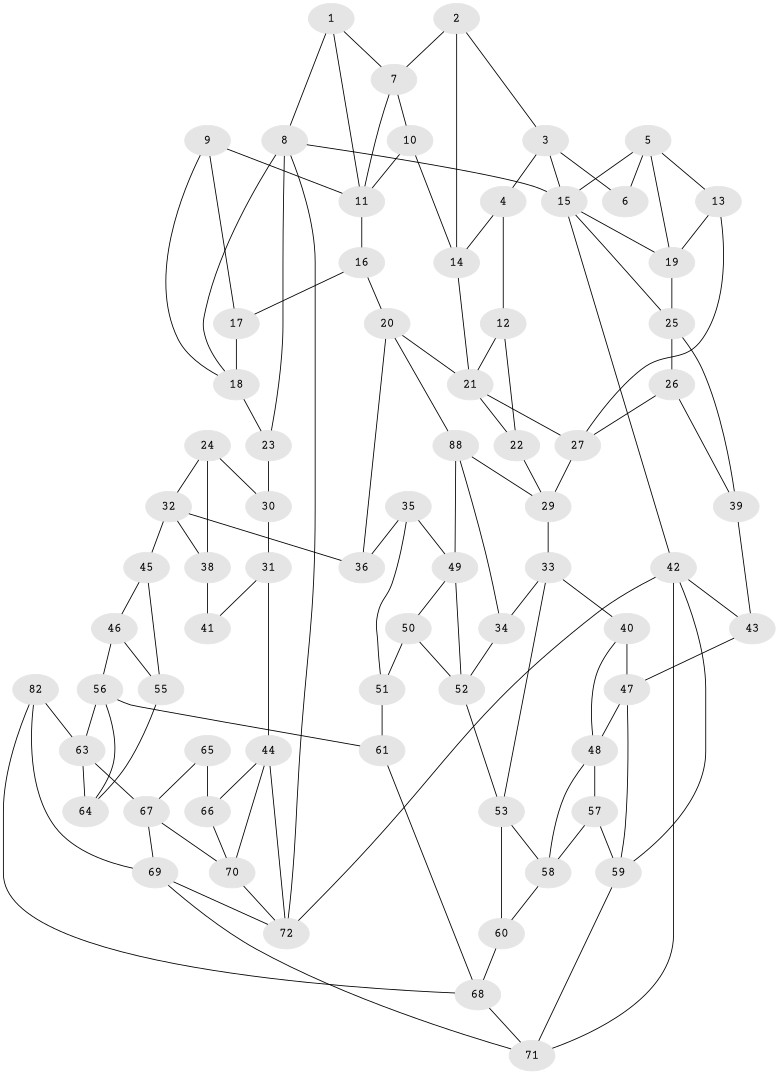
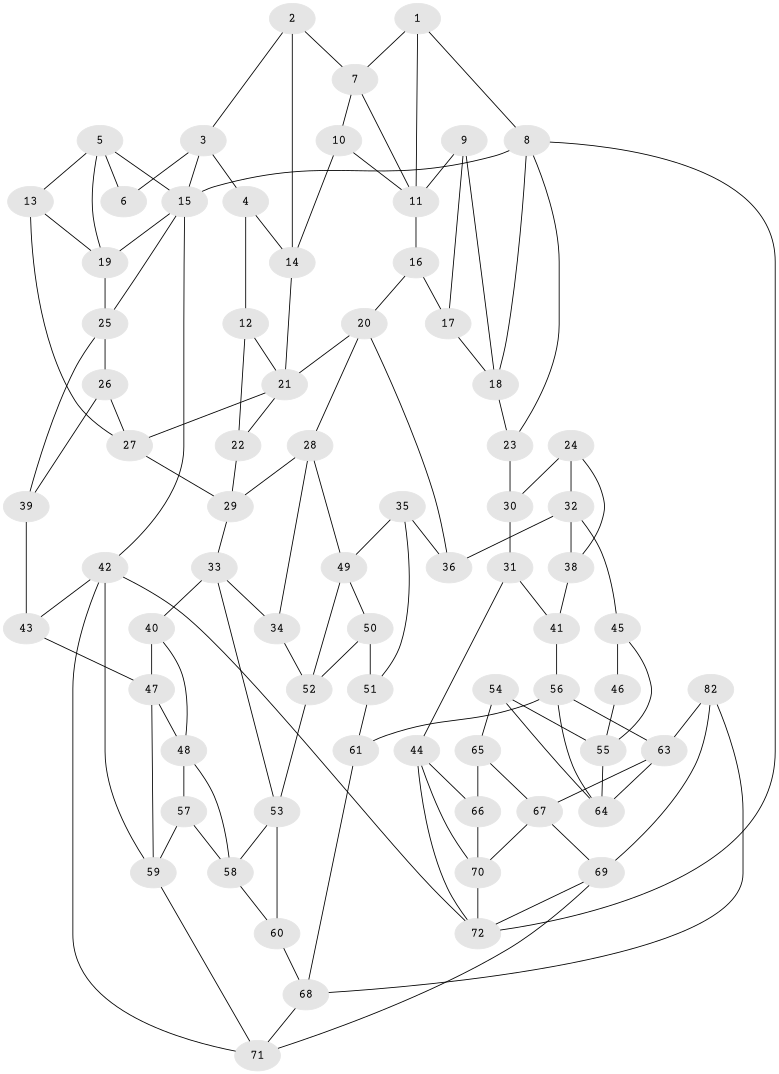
(456, 446) -> (310, 446)
(107, 659) -> (557, 659)
none -> (496, 690)
